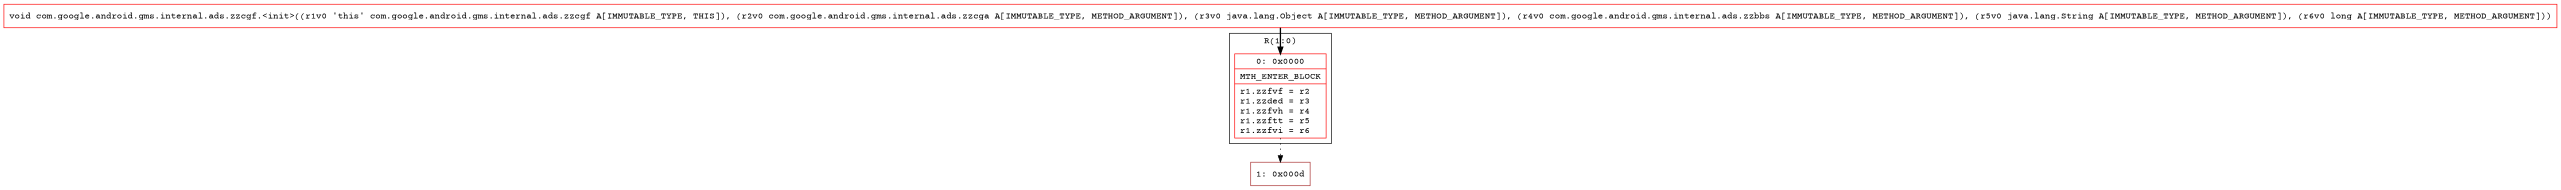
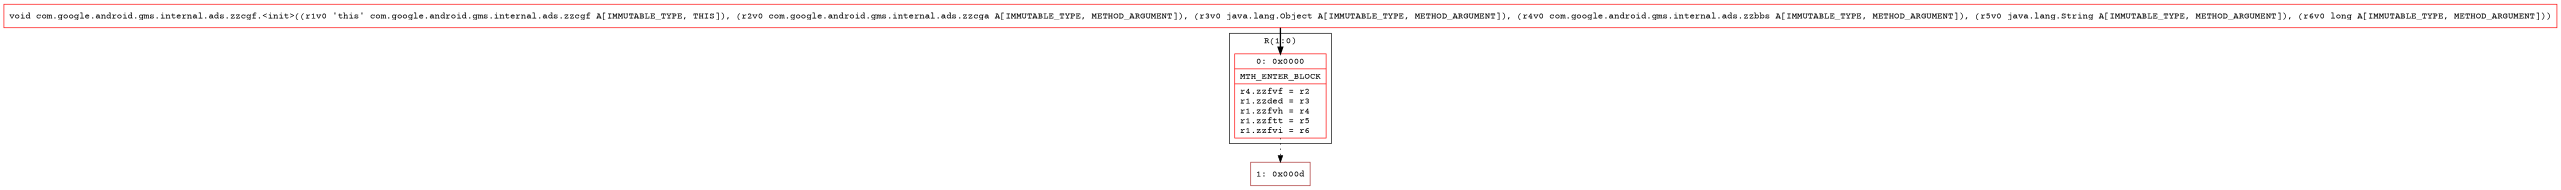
(1275, 91) -> (1275, 91)
